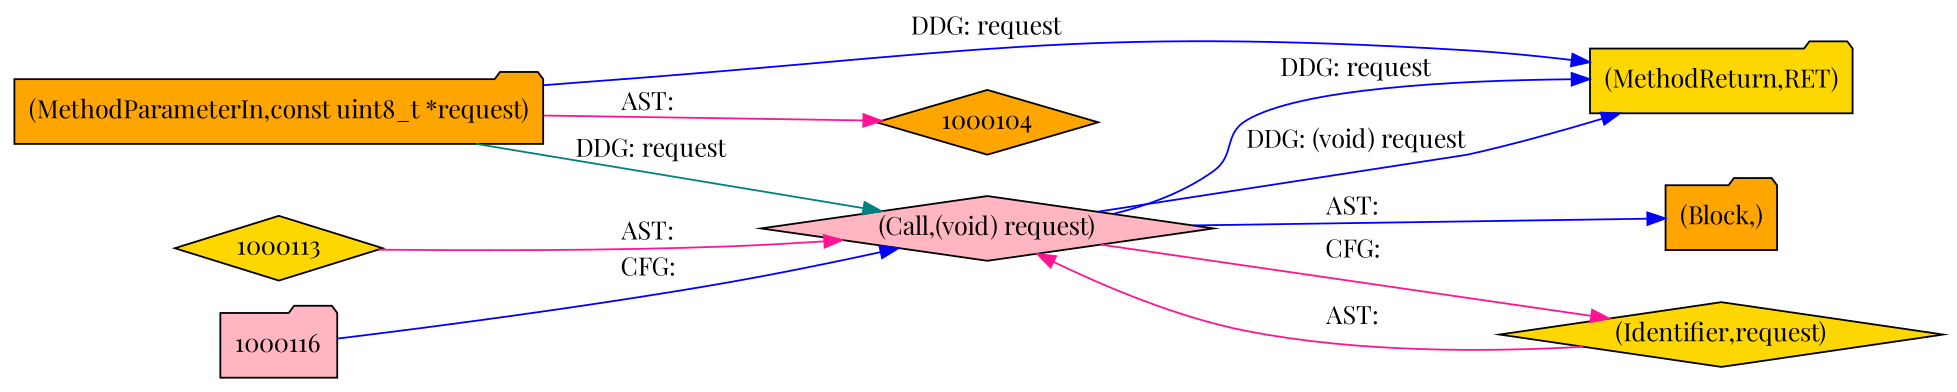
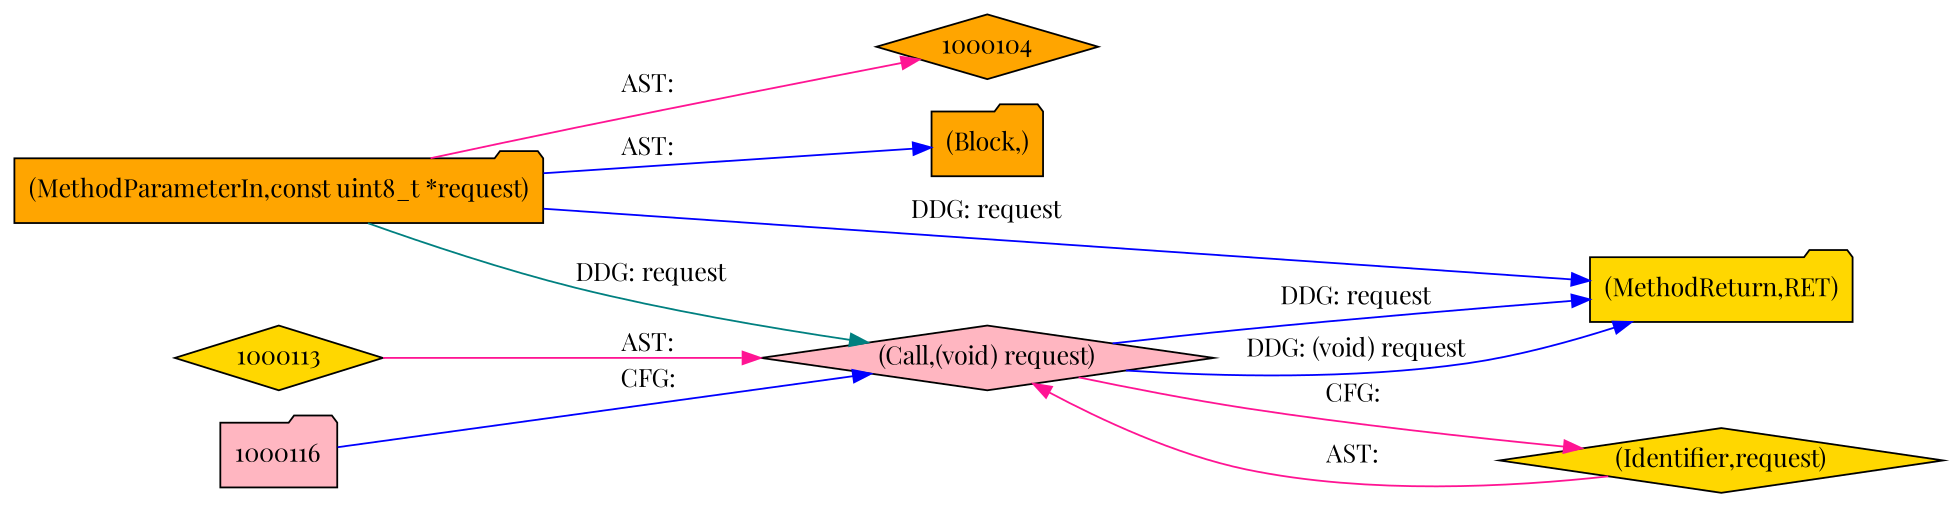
(1420, 222) -> (728, 161)
